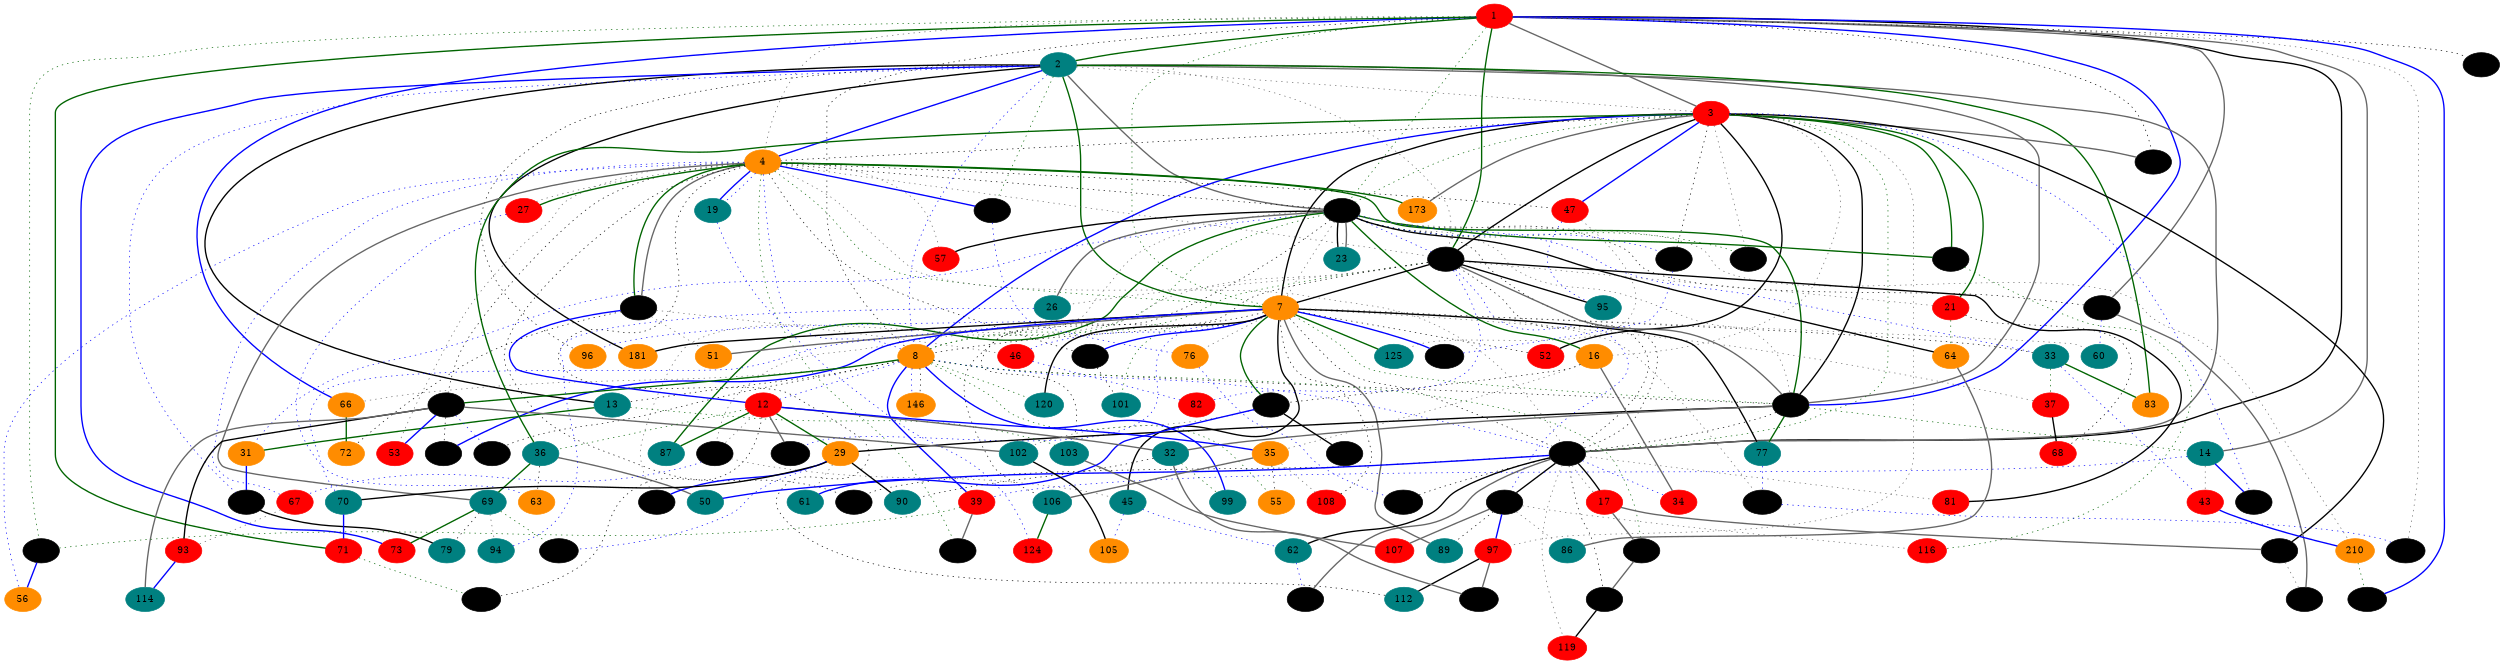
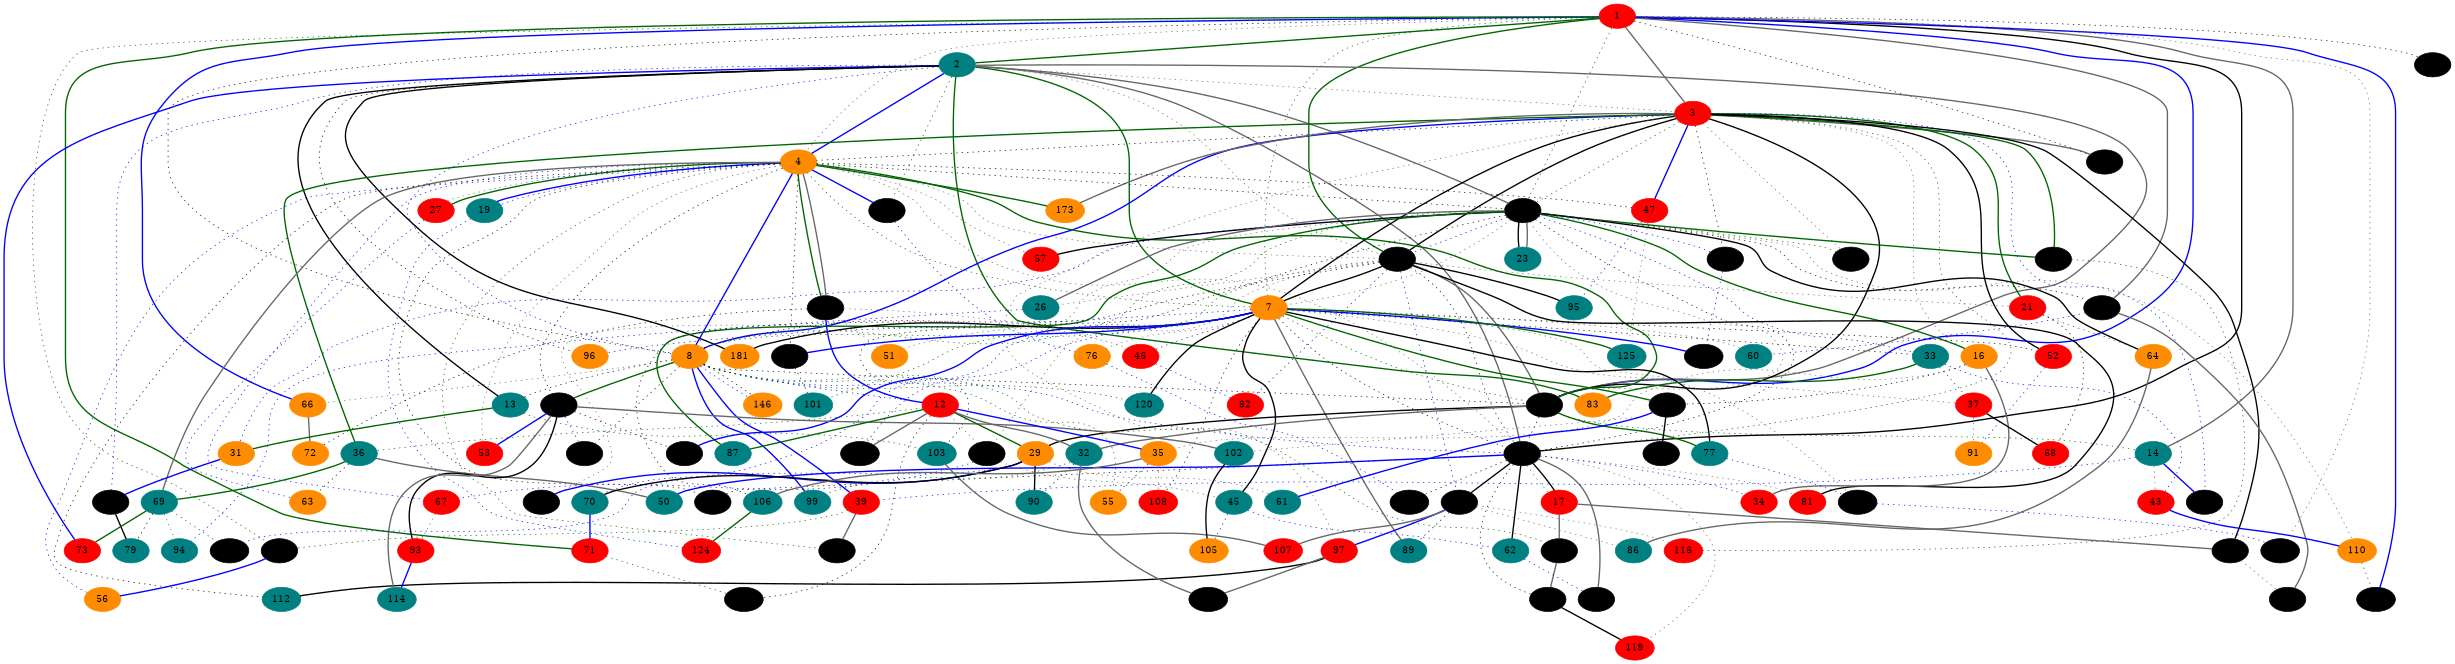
(784, 305) -> (744, 259)
(997, 329) -> (1078, 328)
(346, 429) -> (309, 429)
none -> (1974, 454)
(2355, 551) -> (2357, 551)
